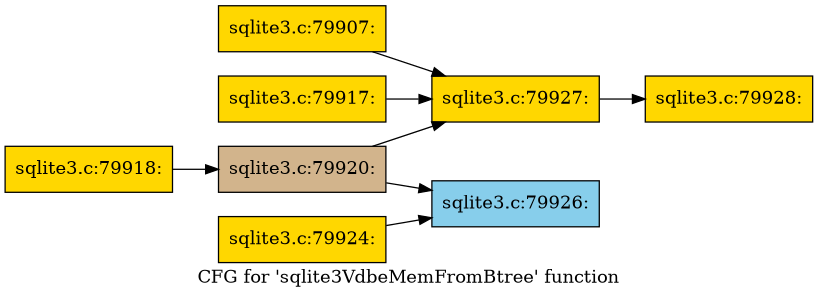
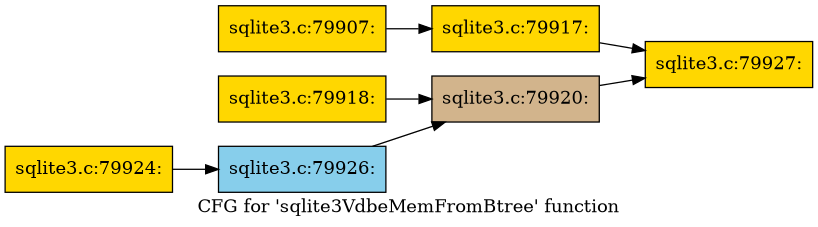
(403, 62) -> (402, 29)
(729, 99) -> none
(403, 186) -> (403, 136)
